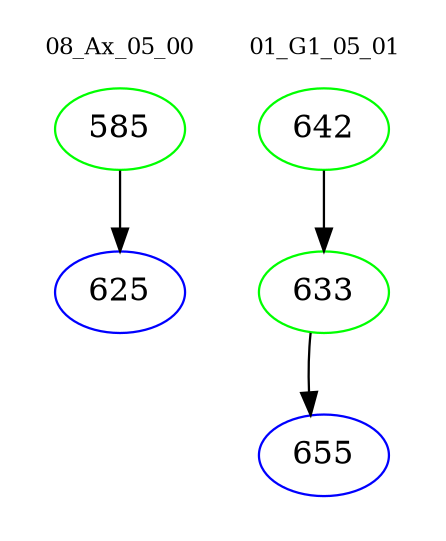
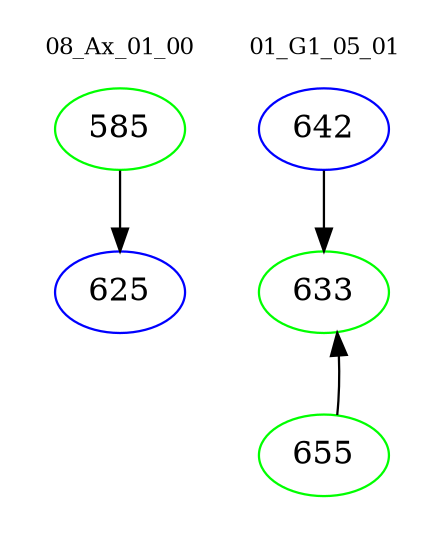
(120, 49) -> (120, 49)
(324, 129) -> (324, 129)
(309, 362) -> (339, 386)
(324, 455) -> (324, 455)
